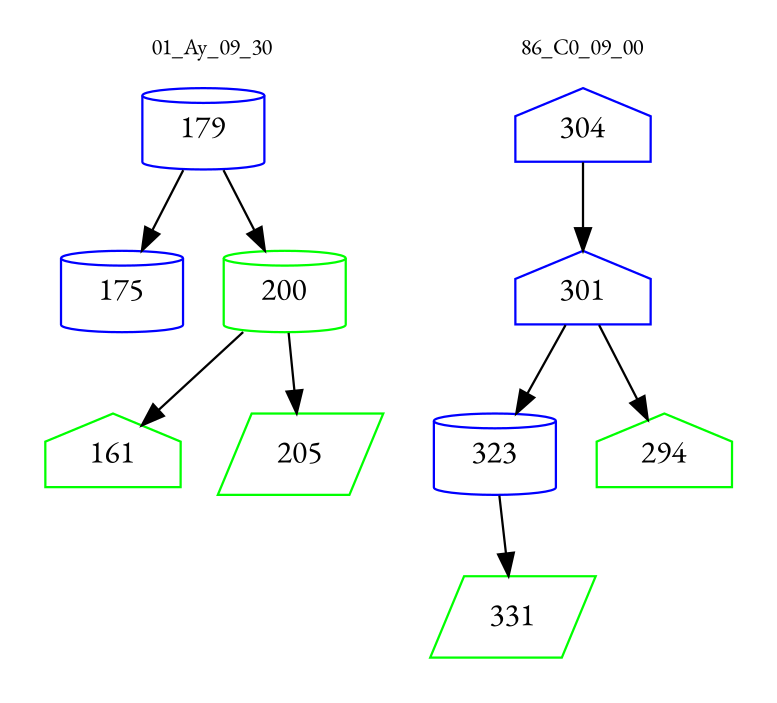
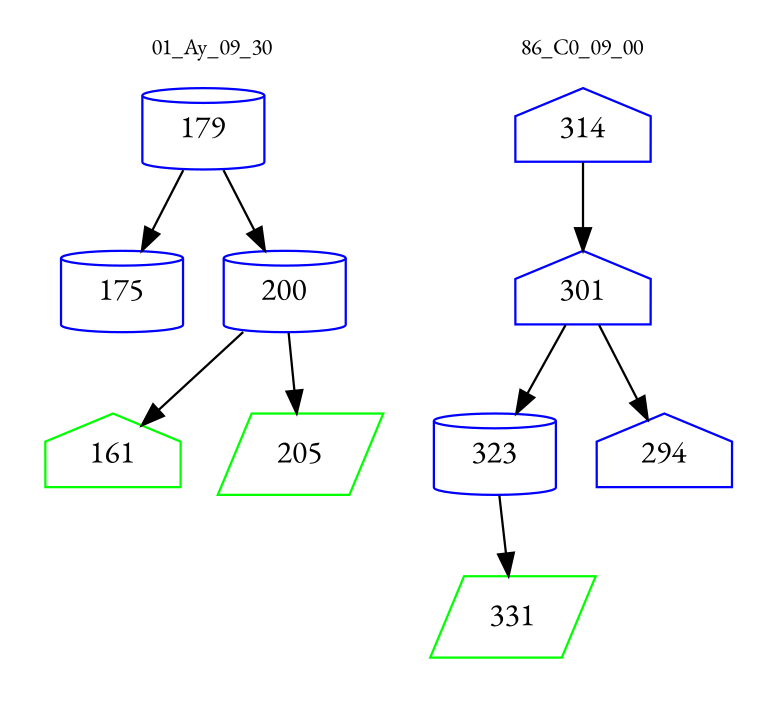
(583, 129) -> (583, 129)
(285, 292) -> (285, 292)
(664, 454) -> (664, 454)
